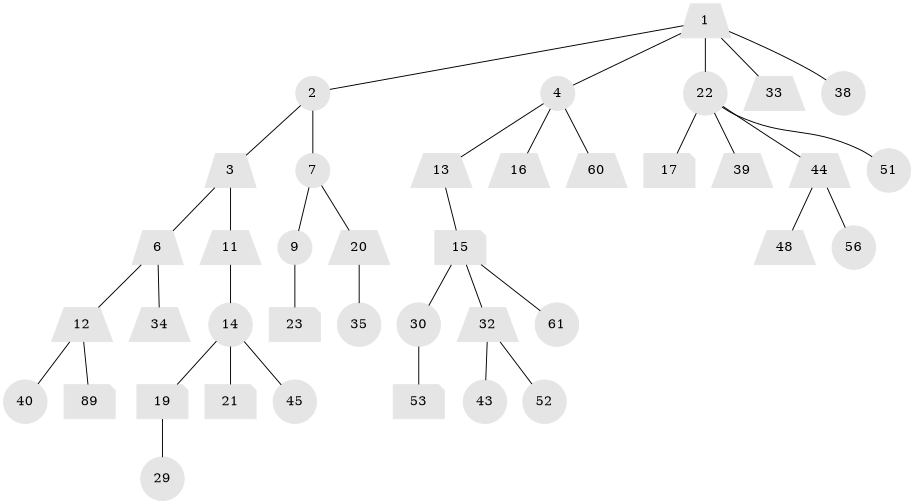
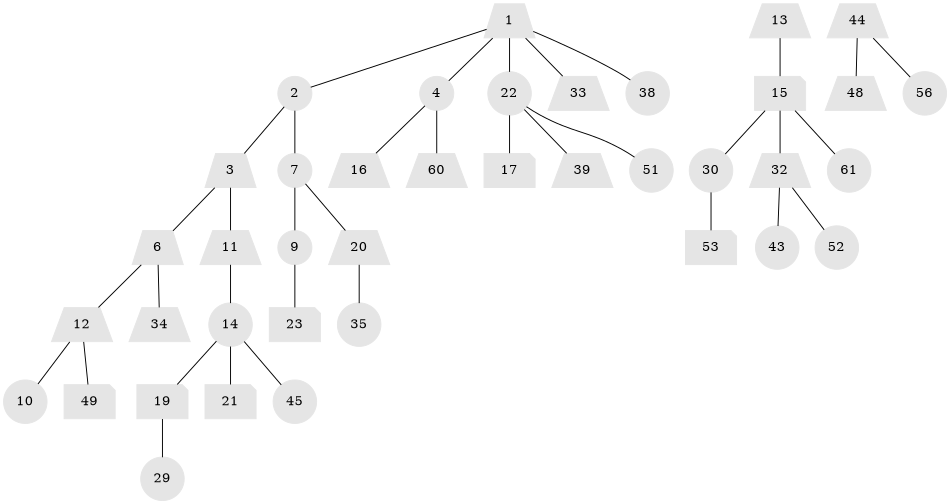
(502, 130) -> none
(761, 132) -> none
(25, 402) -> (25, 402)
(90, 402) -> (90, 402)
